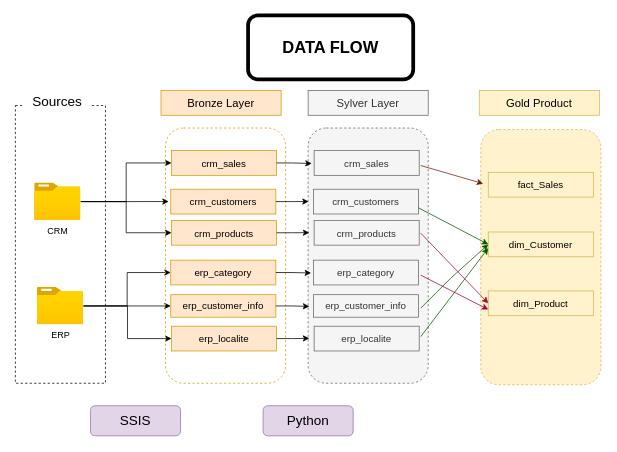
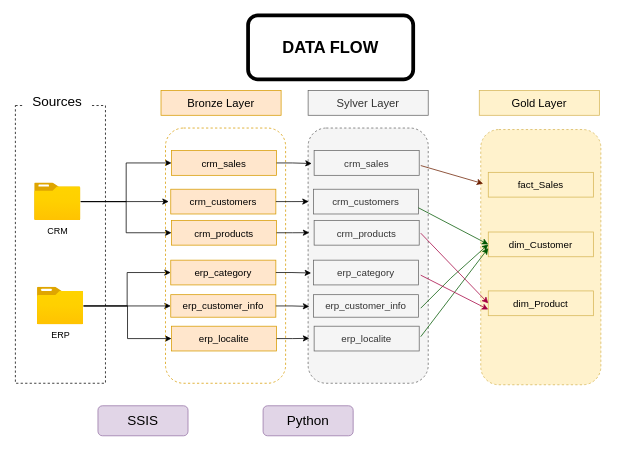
(539, 103) -> (539, 103)
(135, 420) -> (143, 420)
